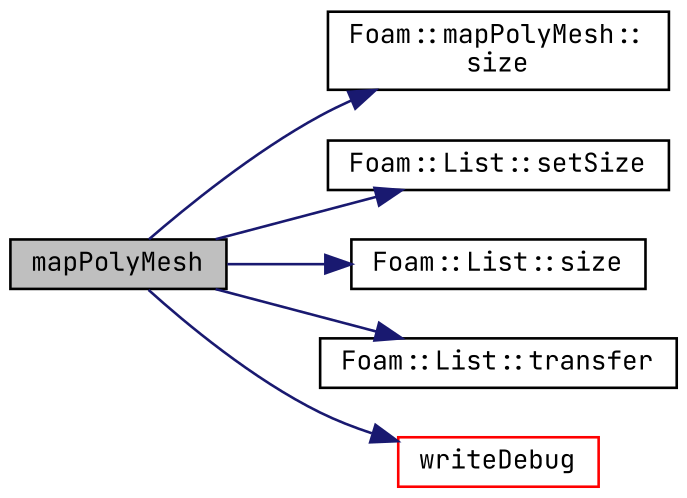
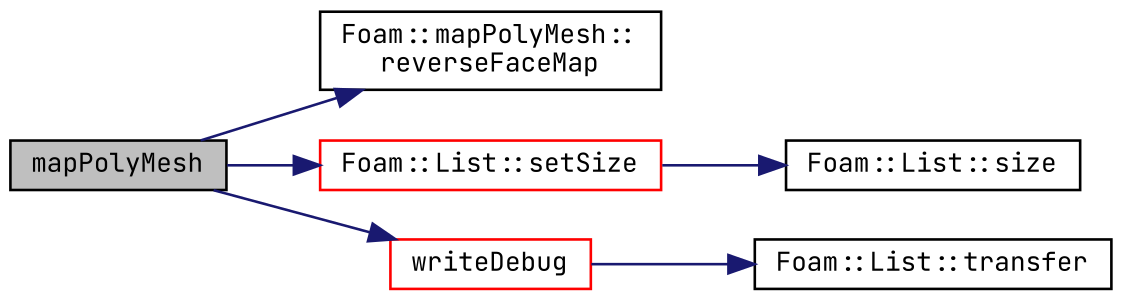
(498, 51) -> (491, 51)
(498, 165) -> (491, 165)
(276, 264) -> (711, 165)
(296, 310) -> (660, 264)
